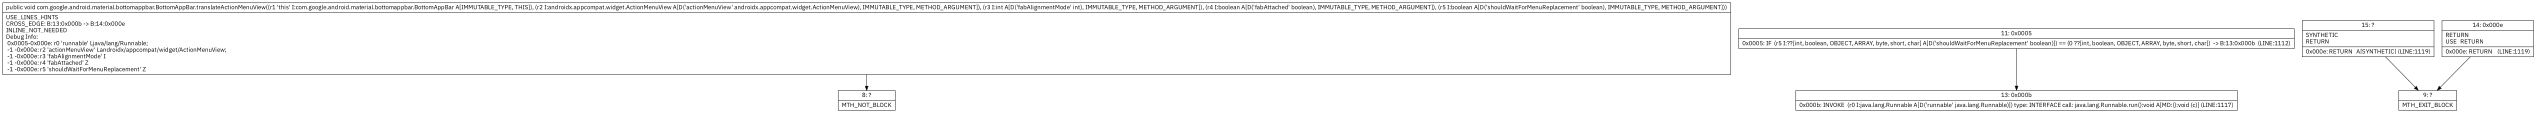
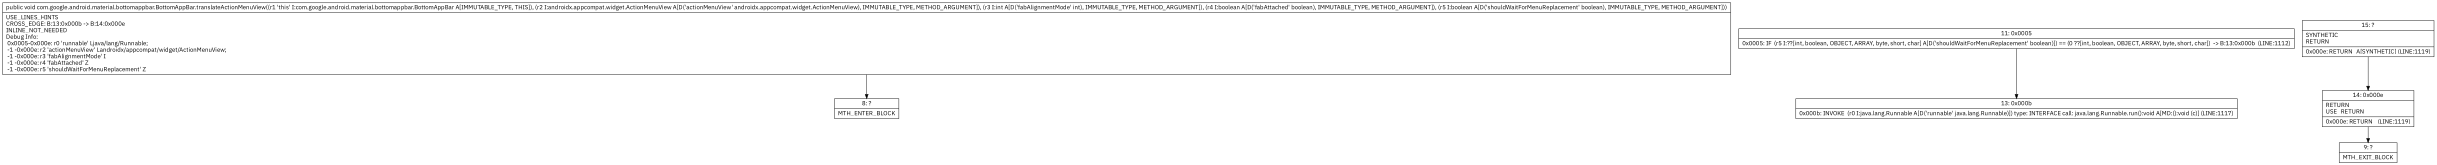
(2400, 72) -> (2368, 71)
(867, 105) -> (867, 113)
